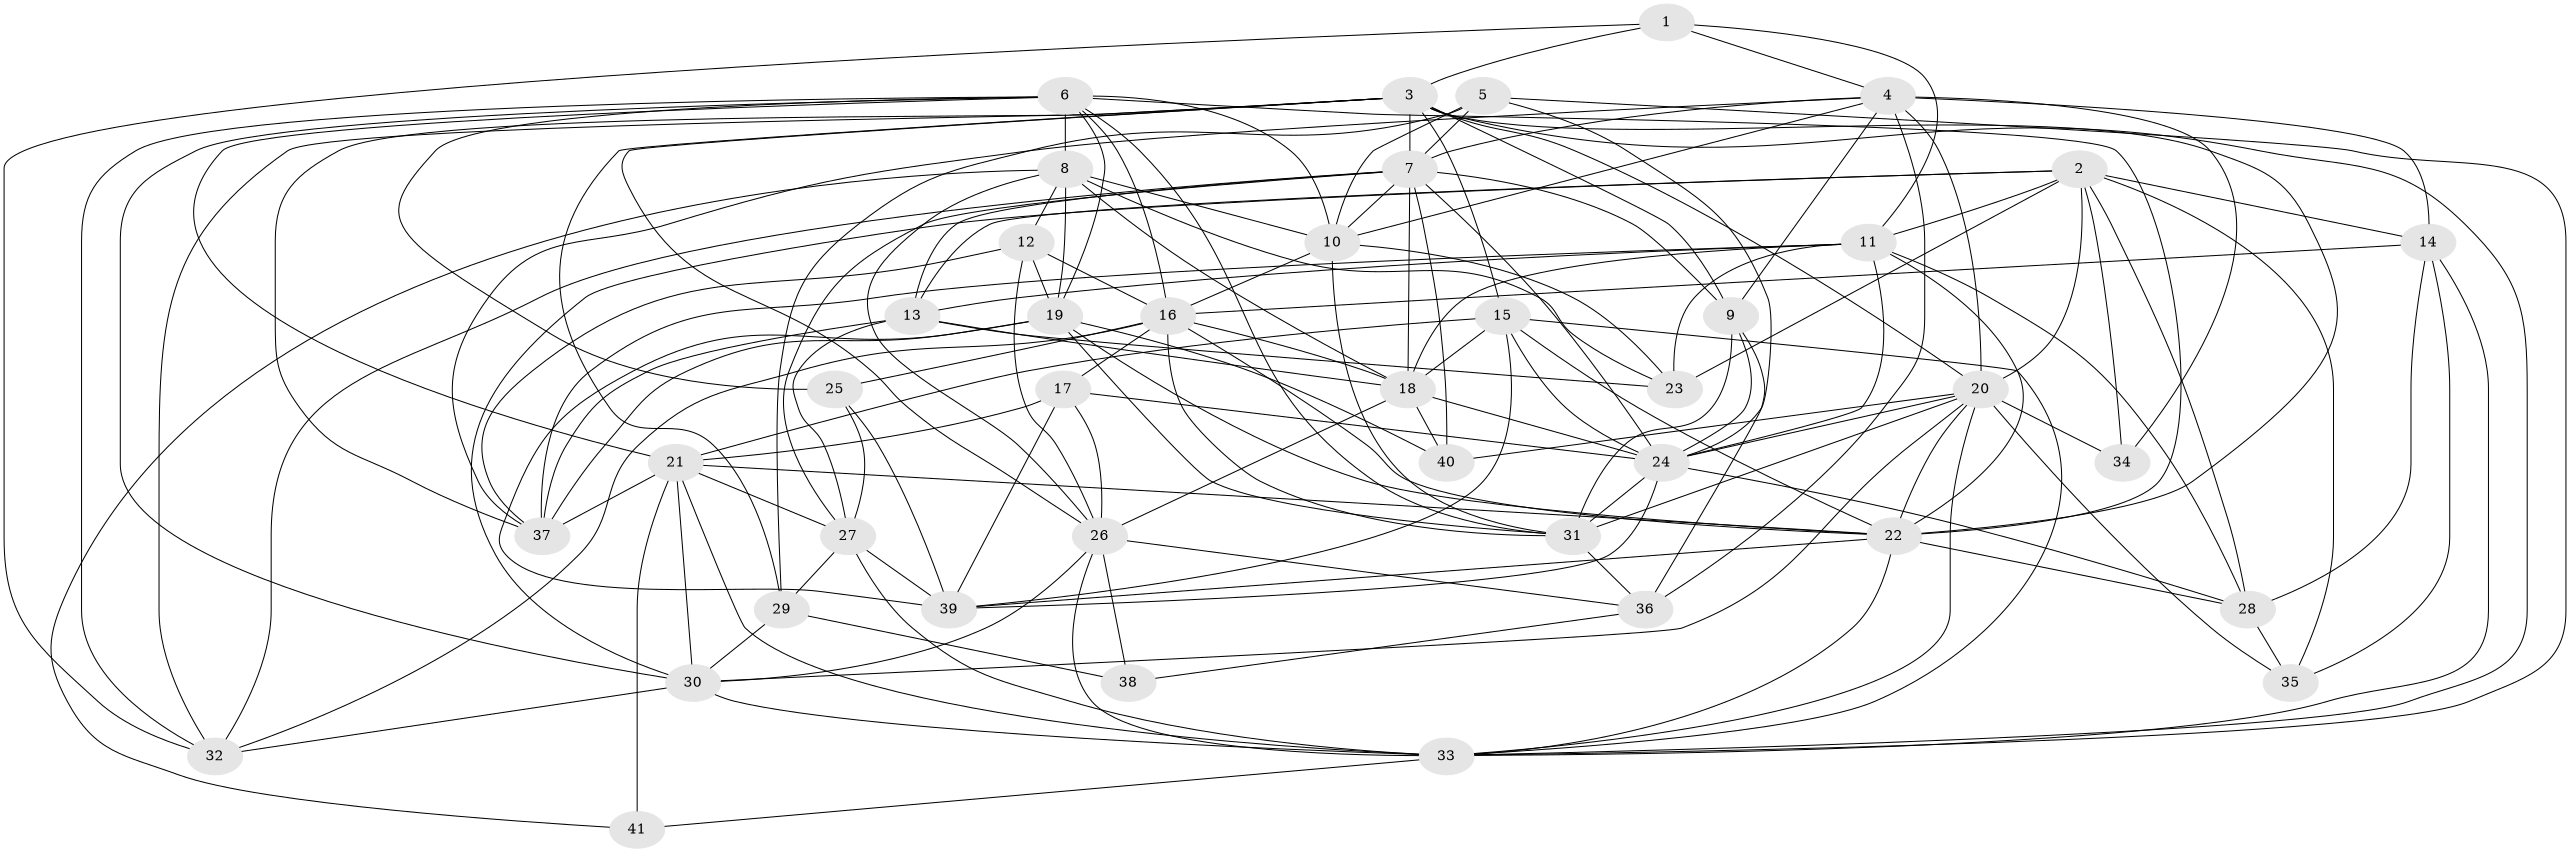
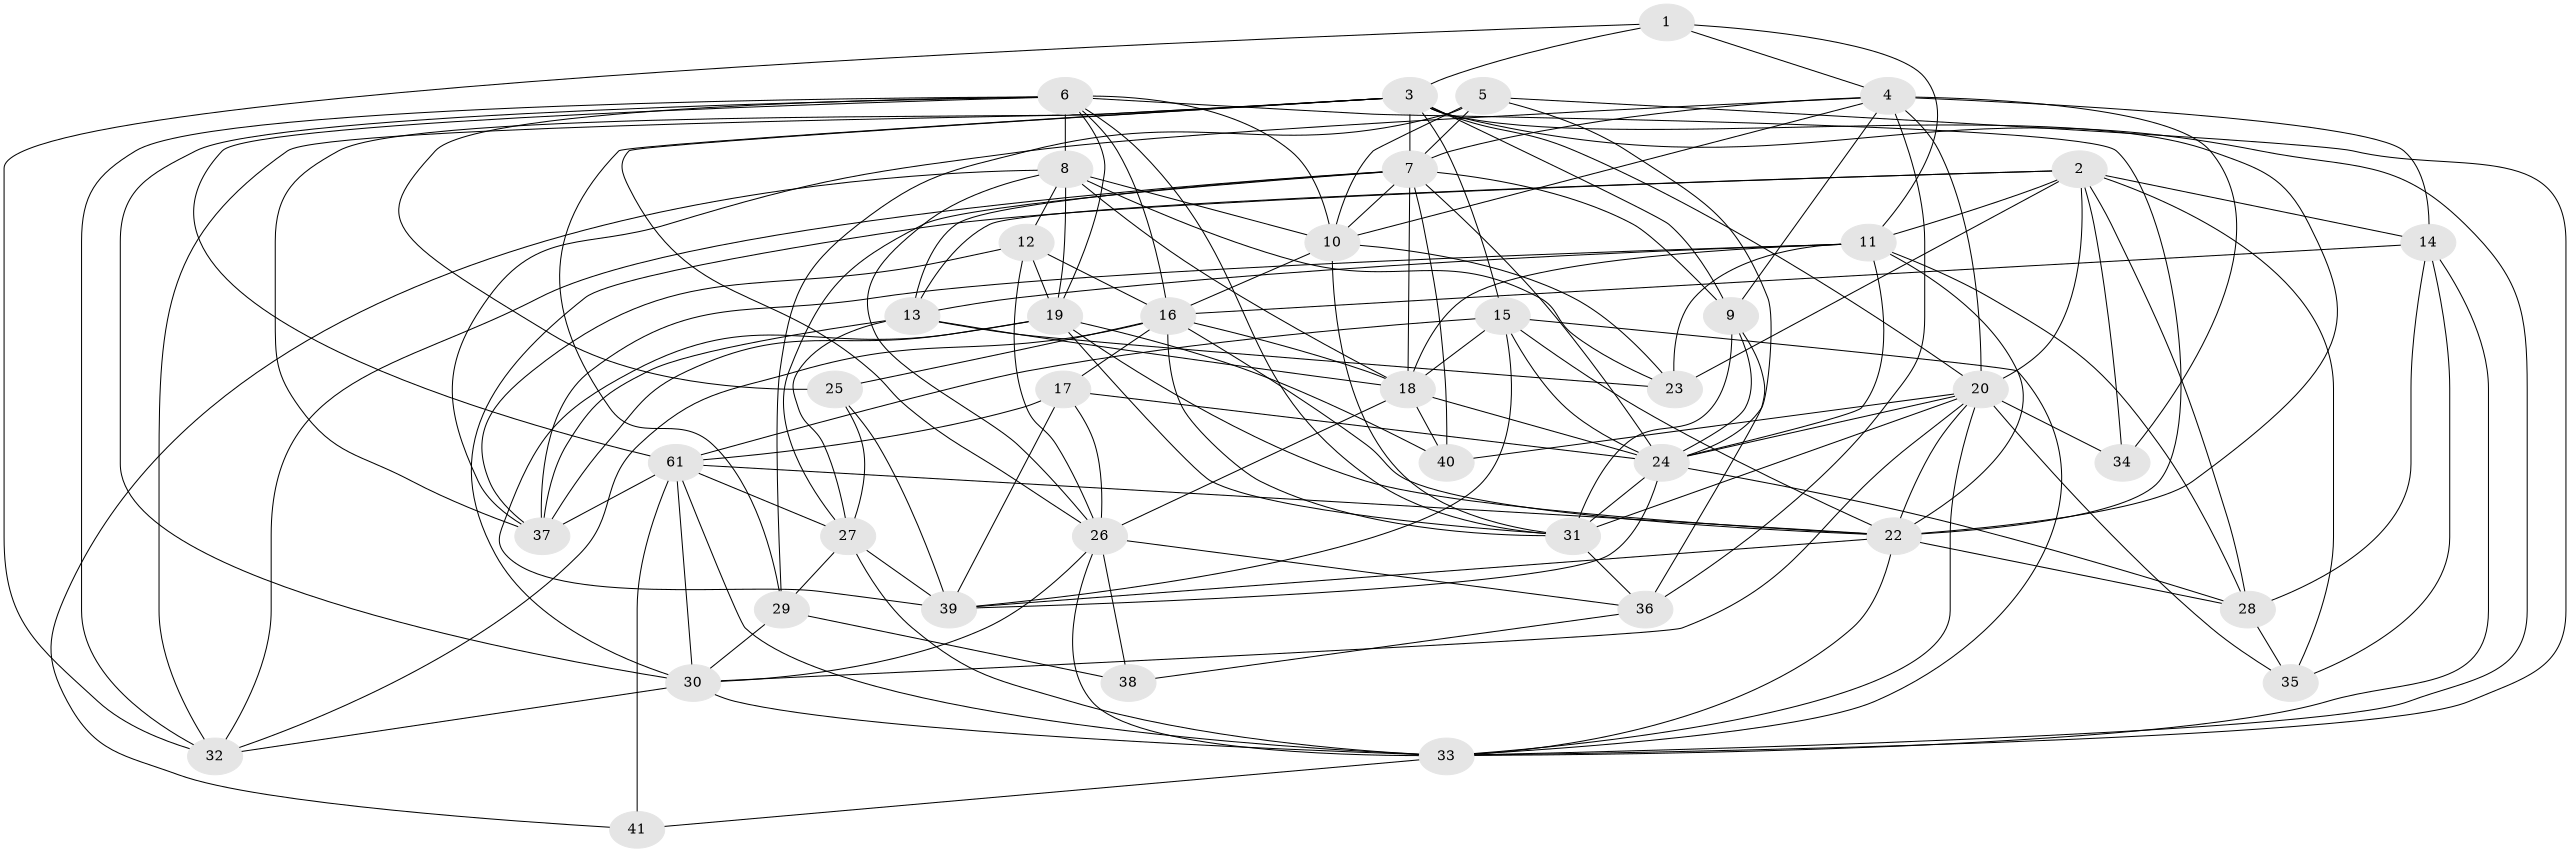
(676, 463) -> (676, 463)
